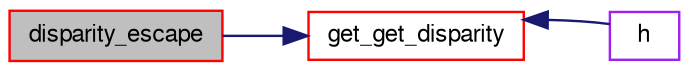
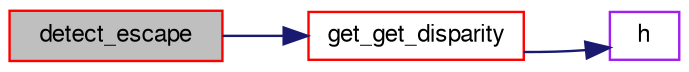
(579, 21) -> (555, 52)
(116, 36) -> (116, 36)
